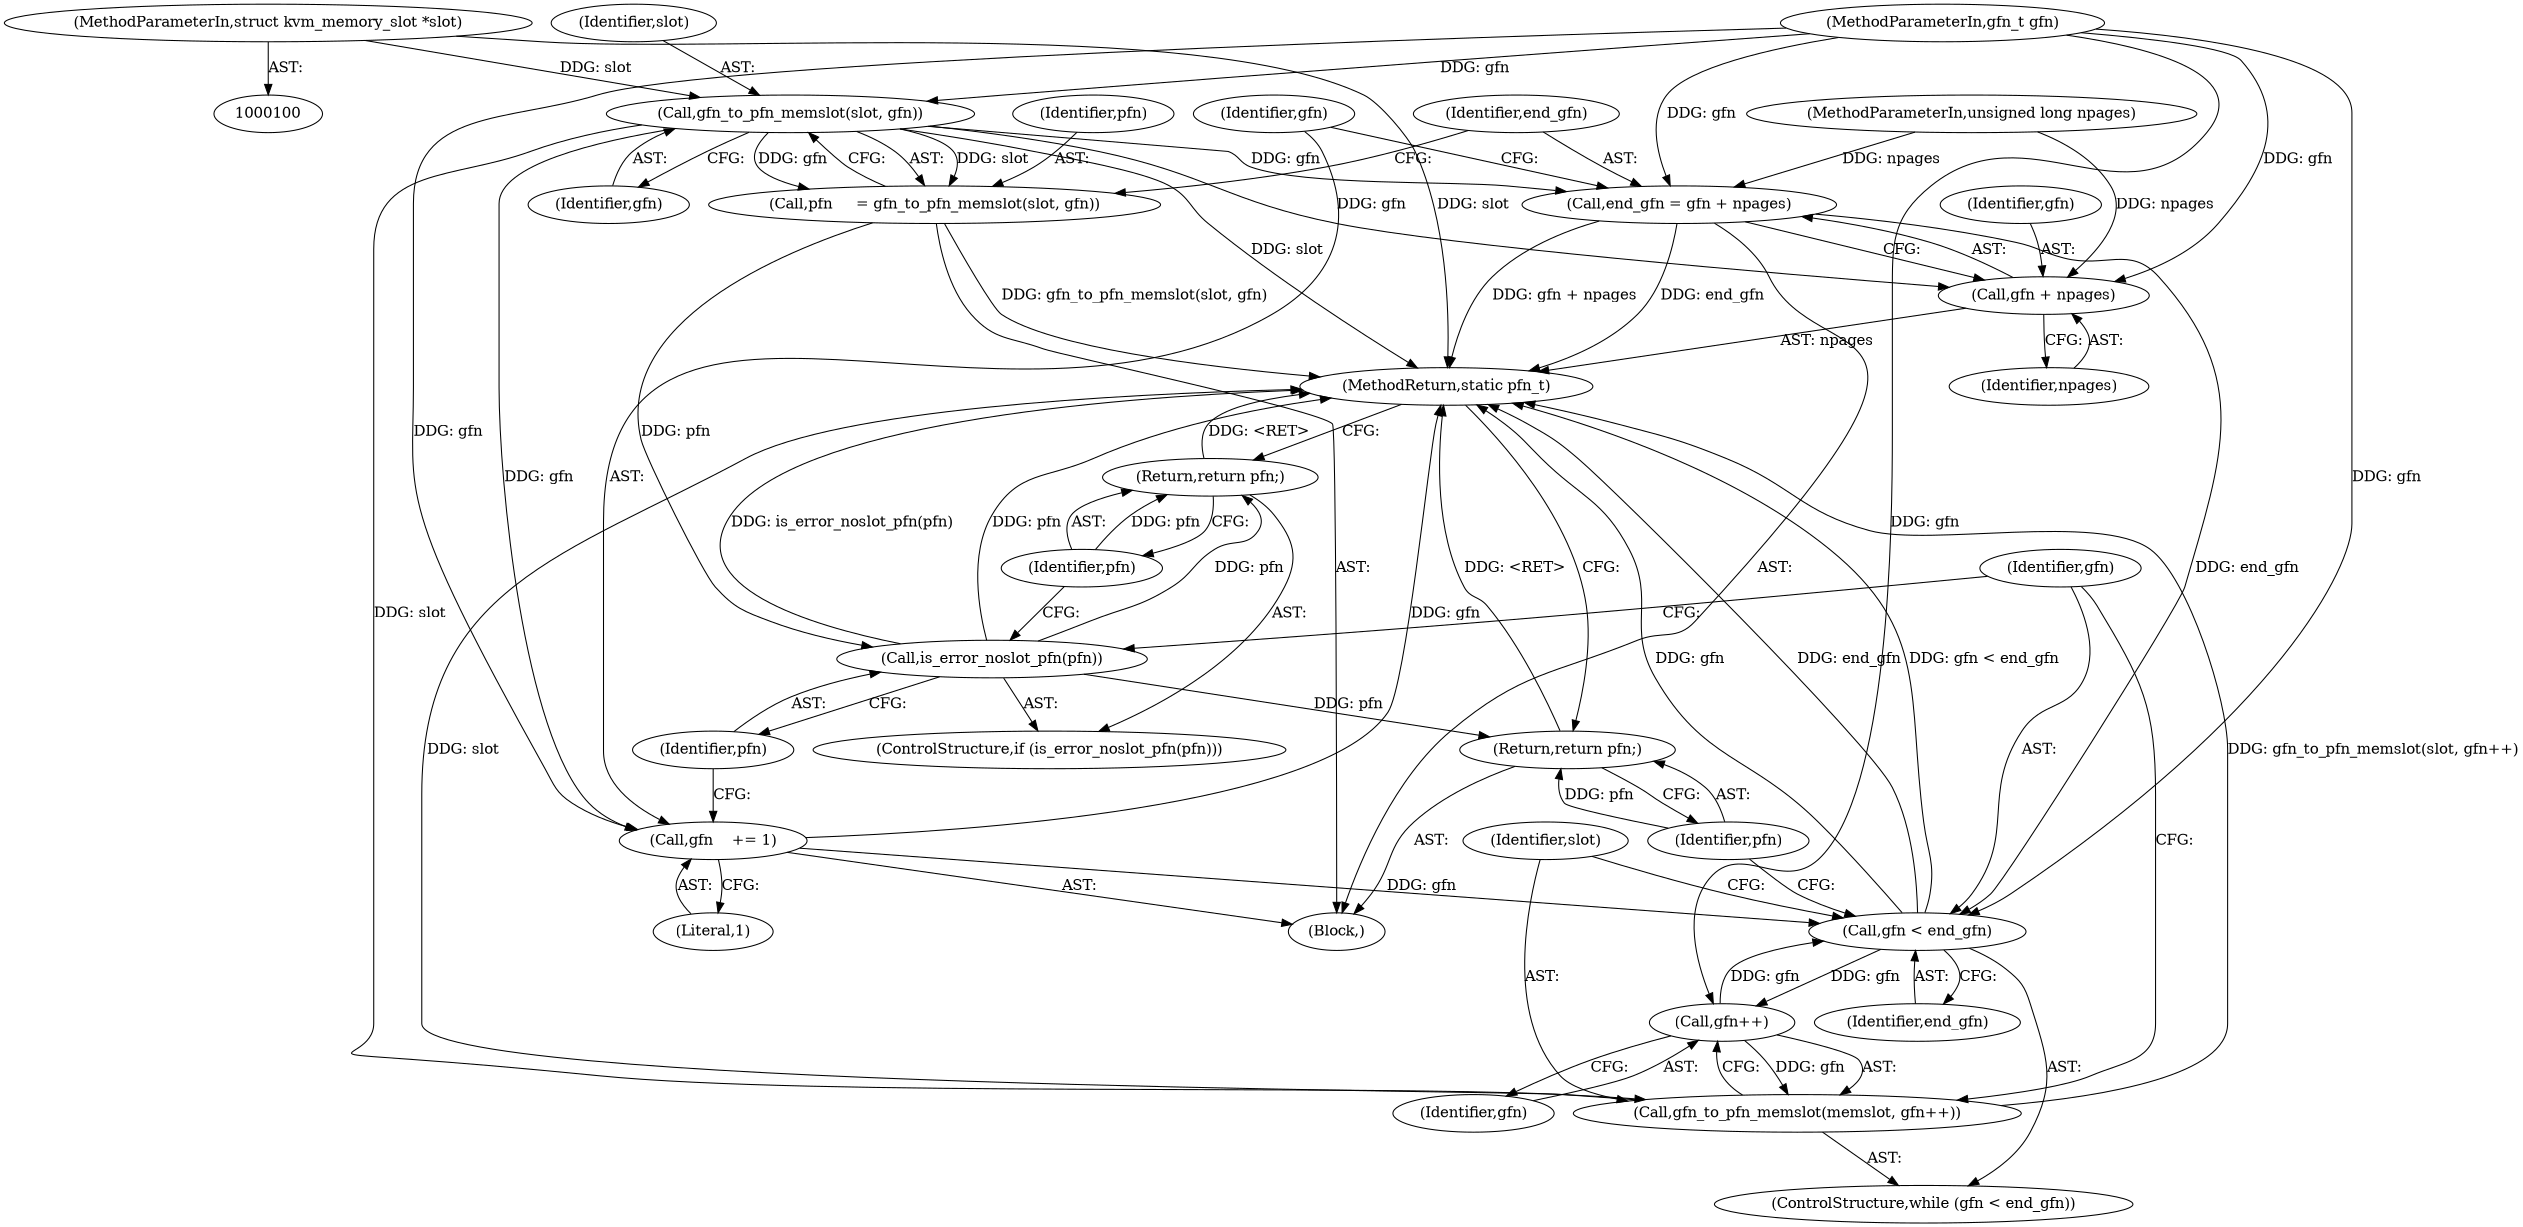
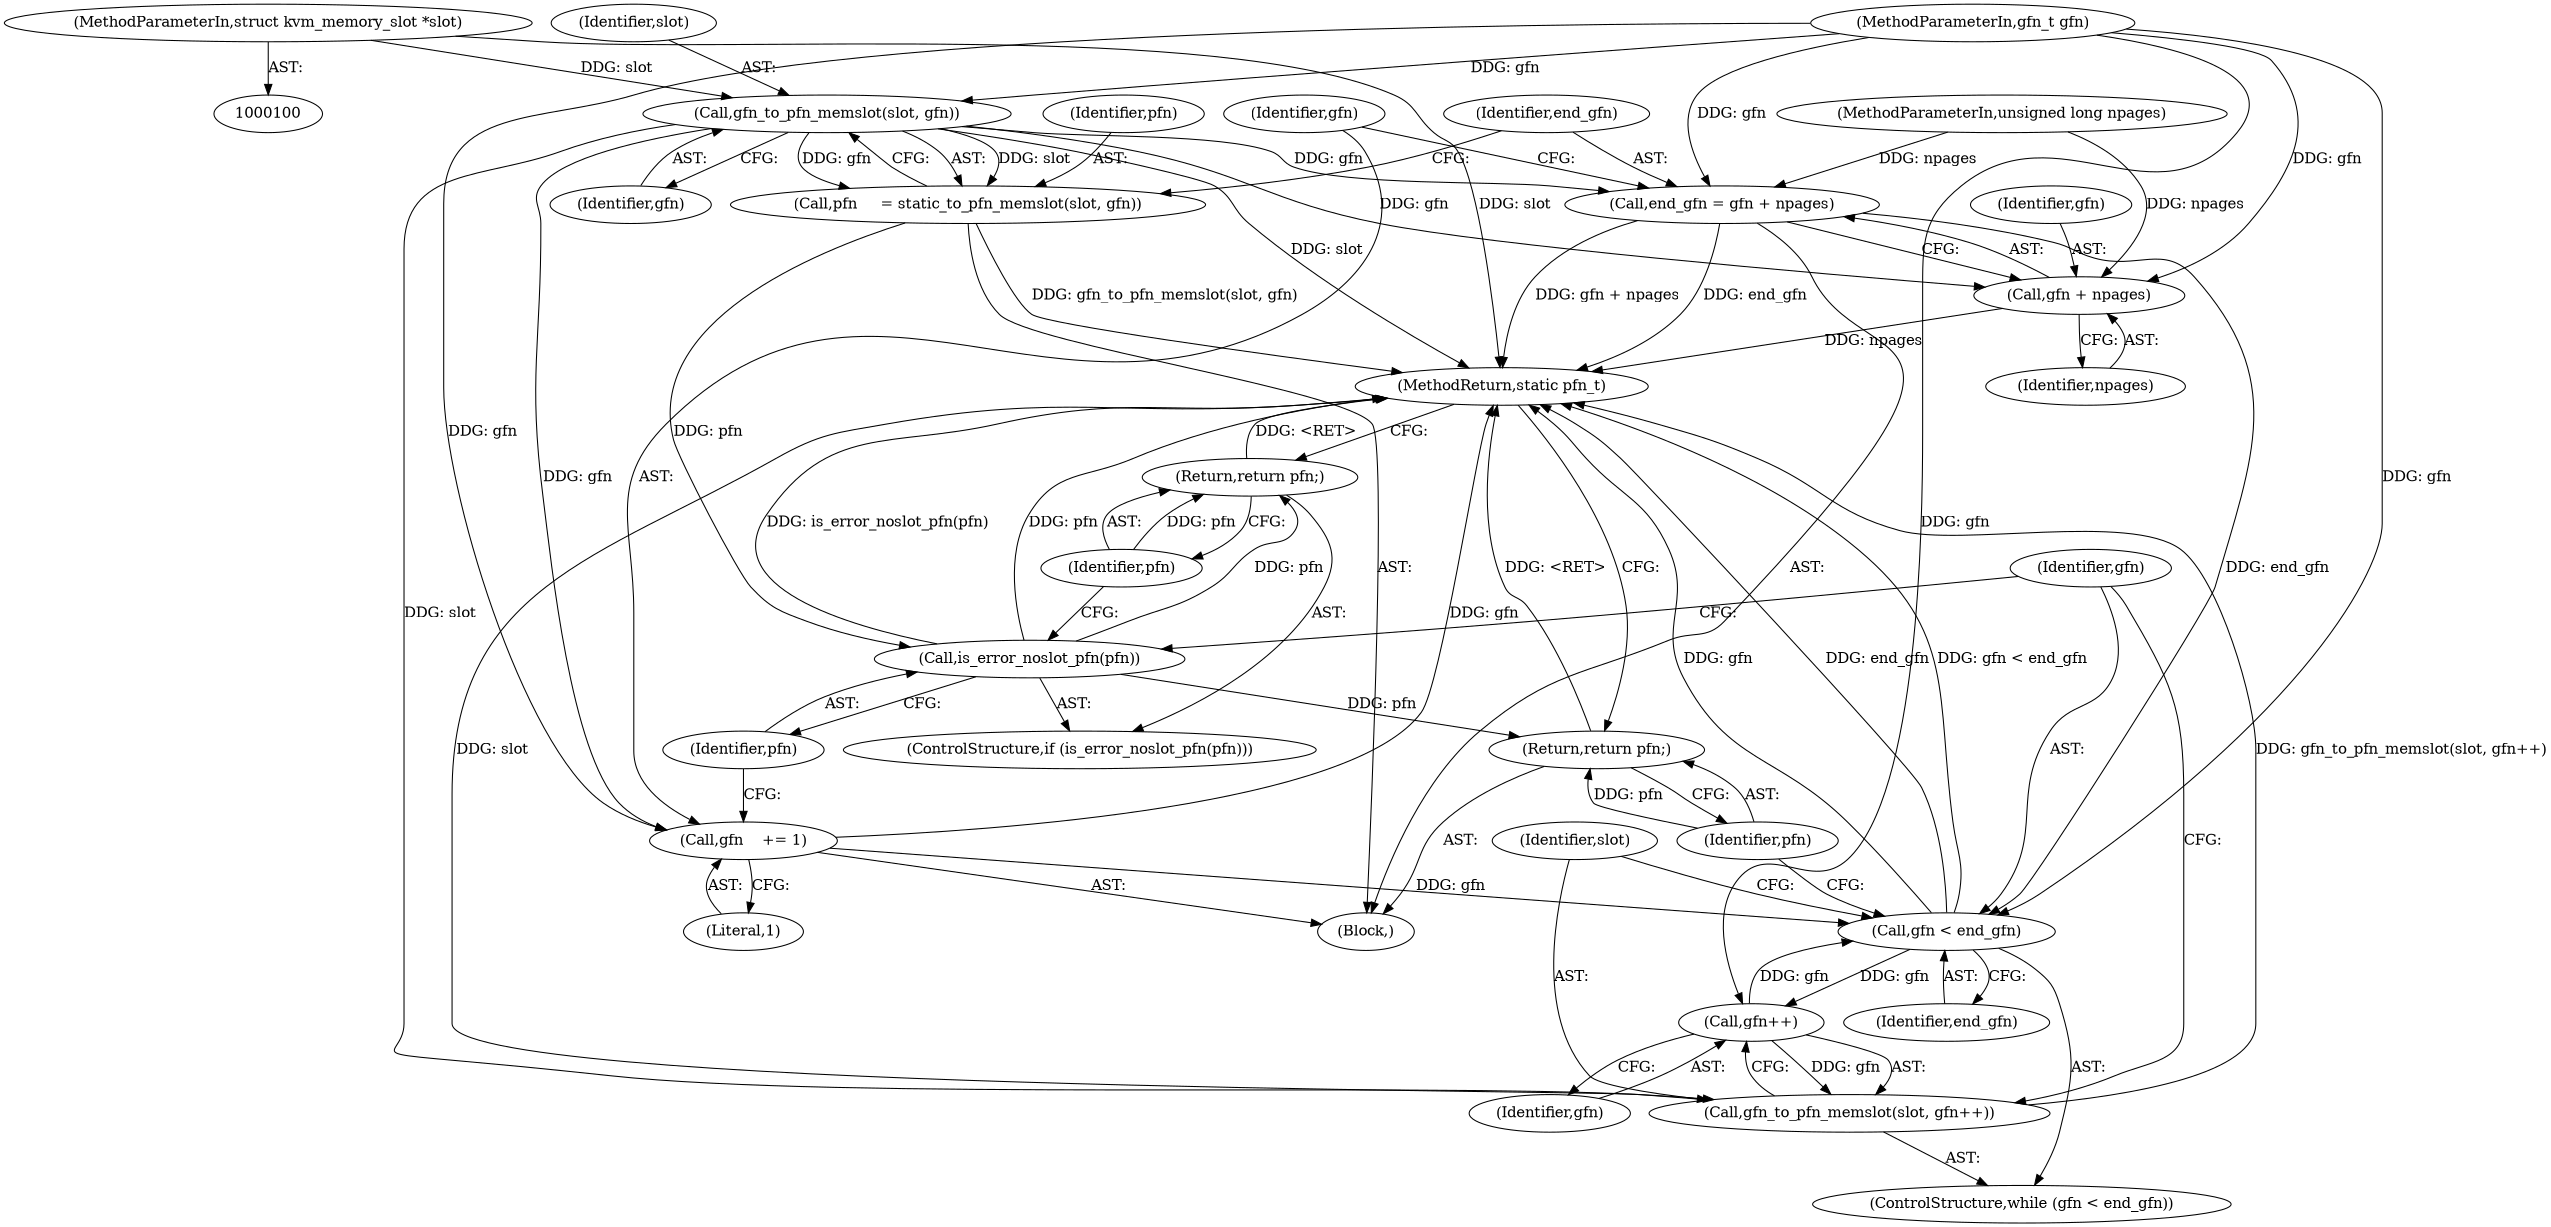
(935, 205) -> (968, 205)
(1827, 341) -> (1874, 341)
(1797, 1113) -> (1850, 1113)
